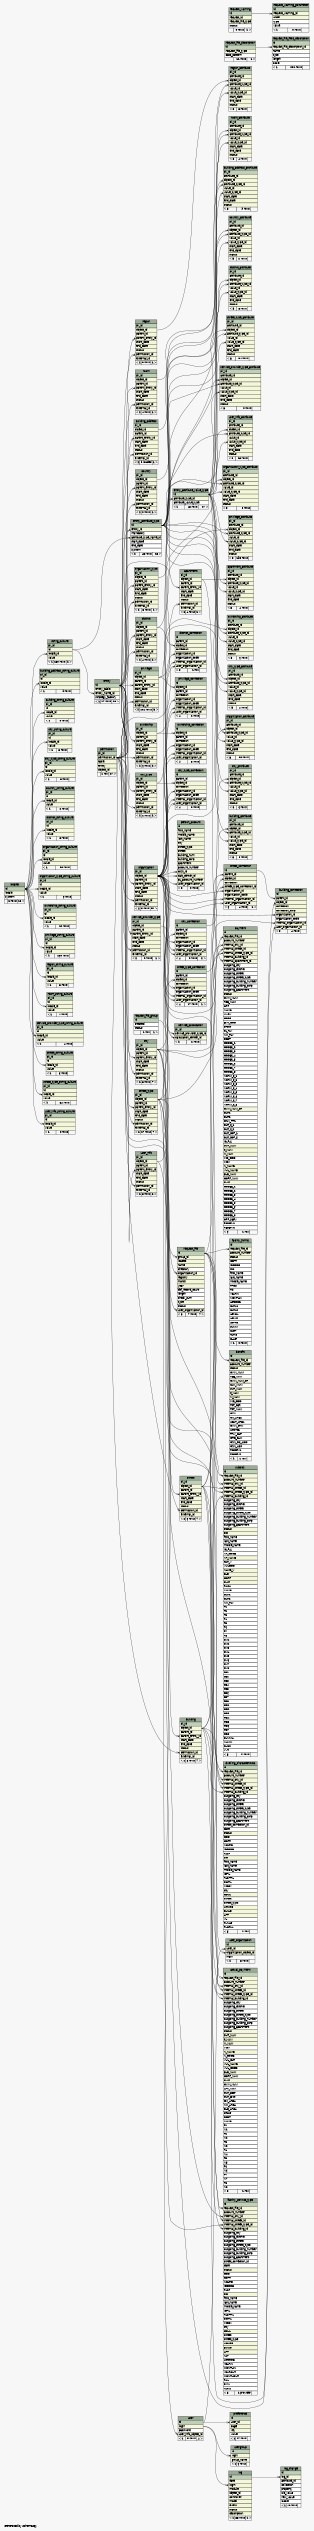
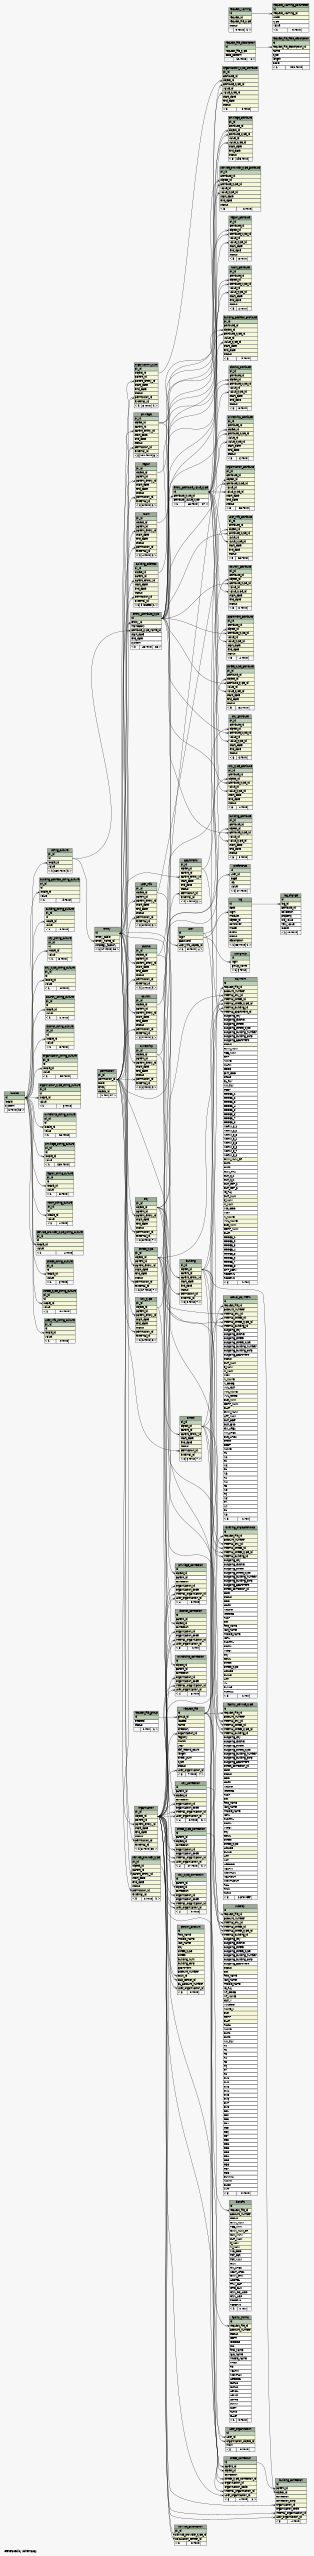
none -> (212, 1140)
